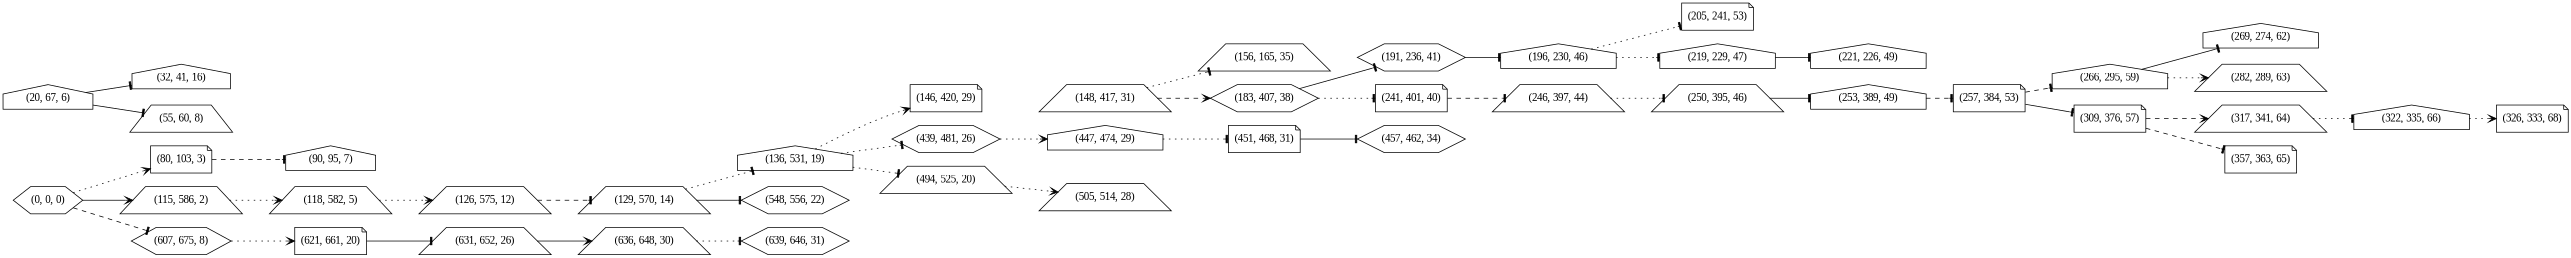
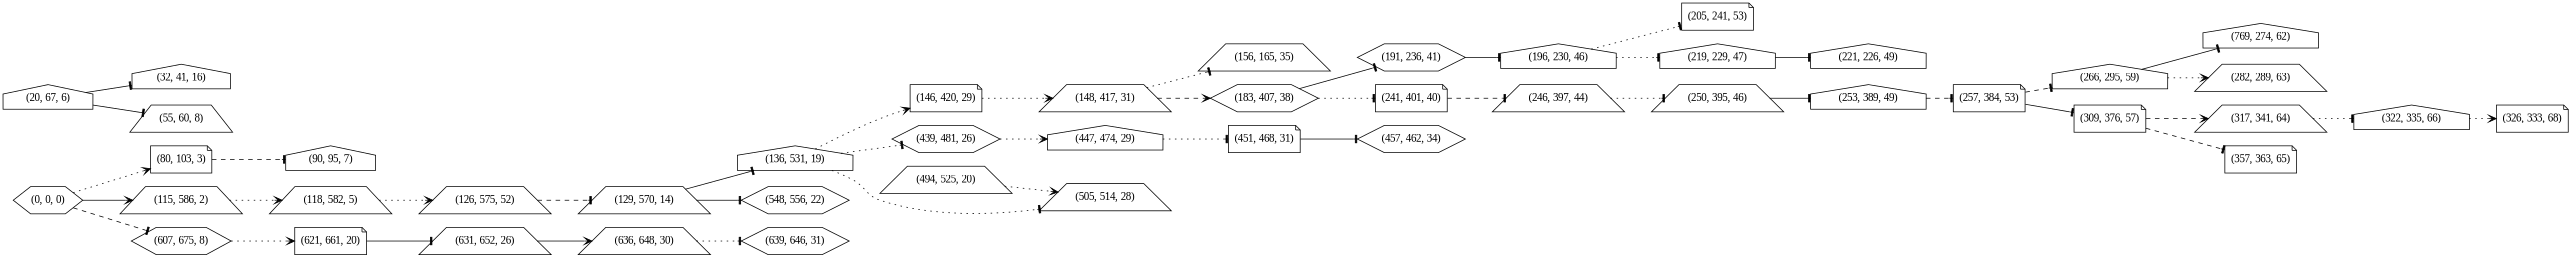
(2261, 37) -> (2261, 37)
none -> (1014, 98)
(874, 170) -> (930, 211)
(718, 180) -> (718, 180)
(485, 200) -> (485, 200)
